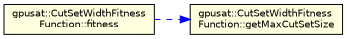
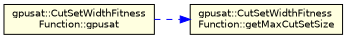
(79, 19) -> (79, 19)
